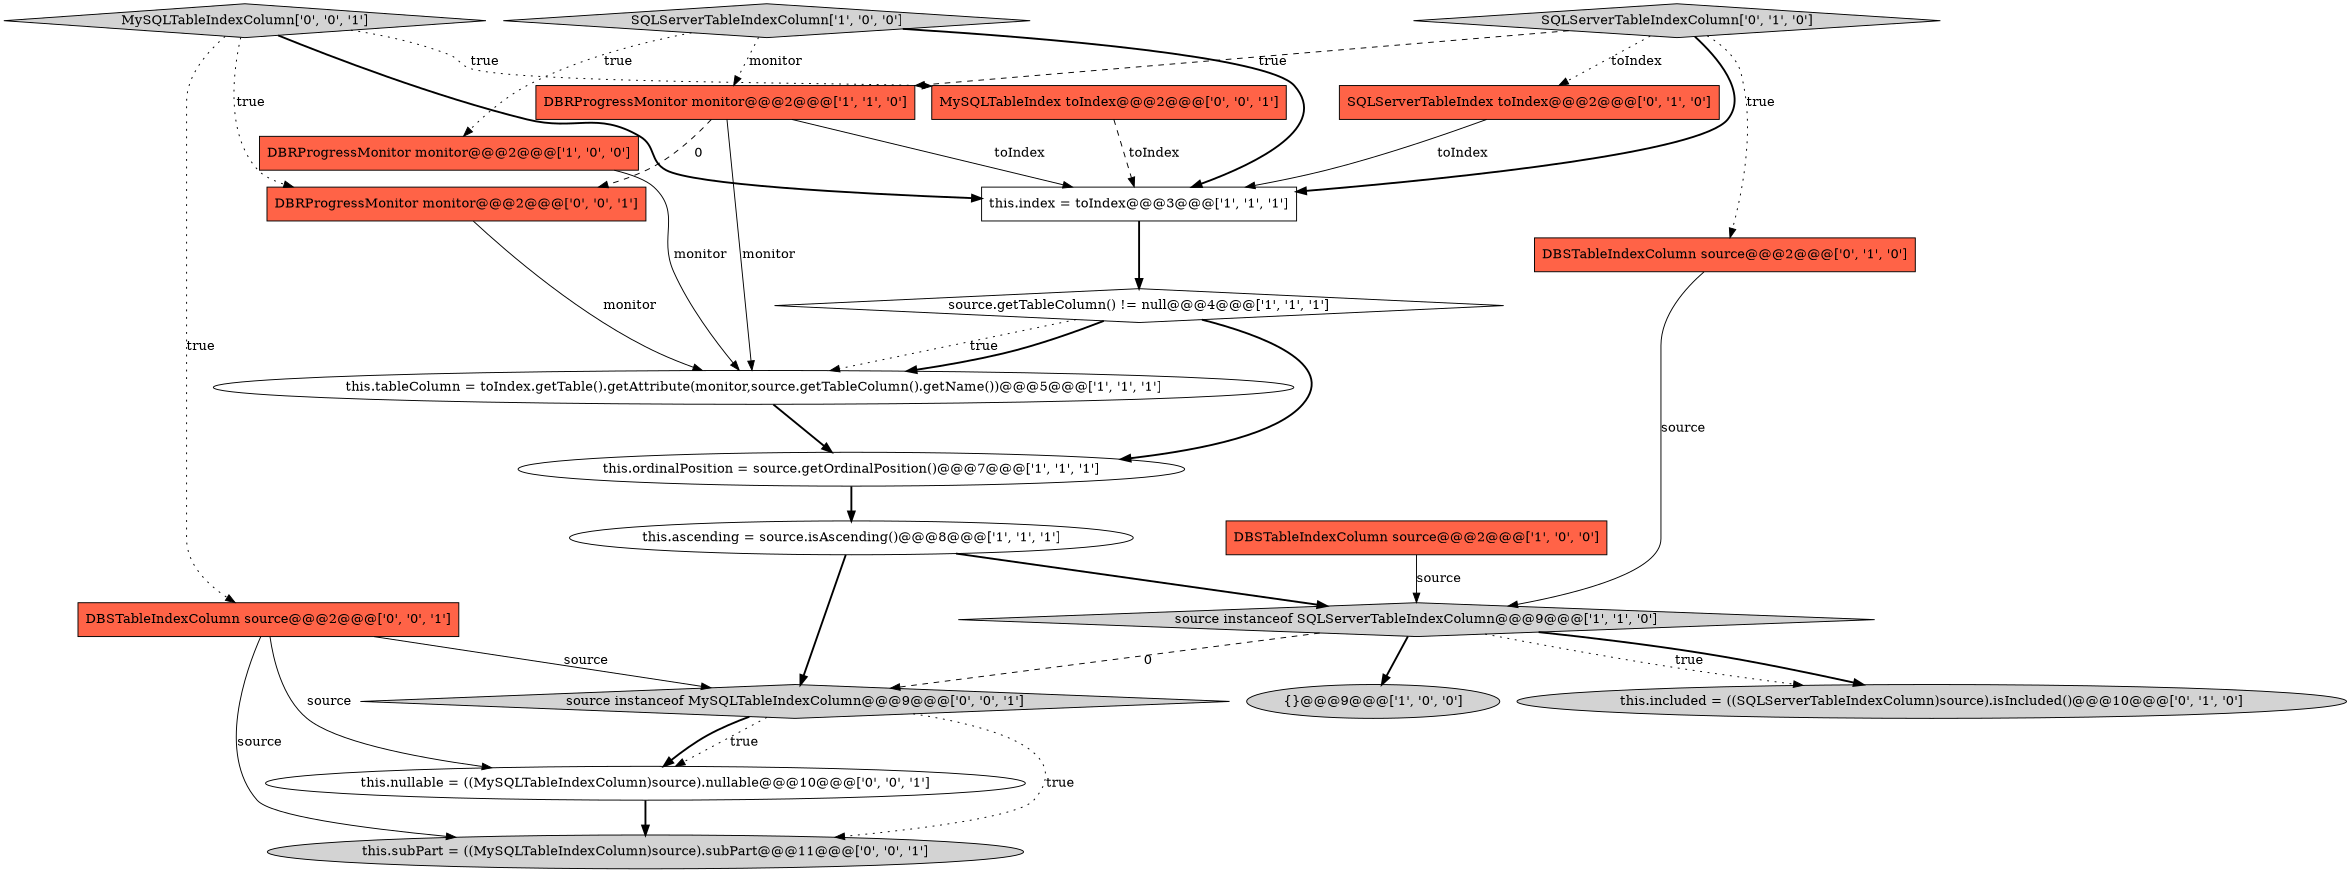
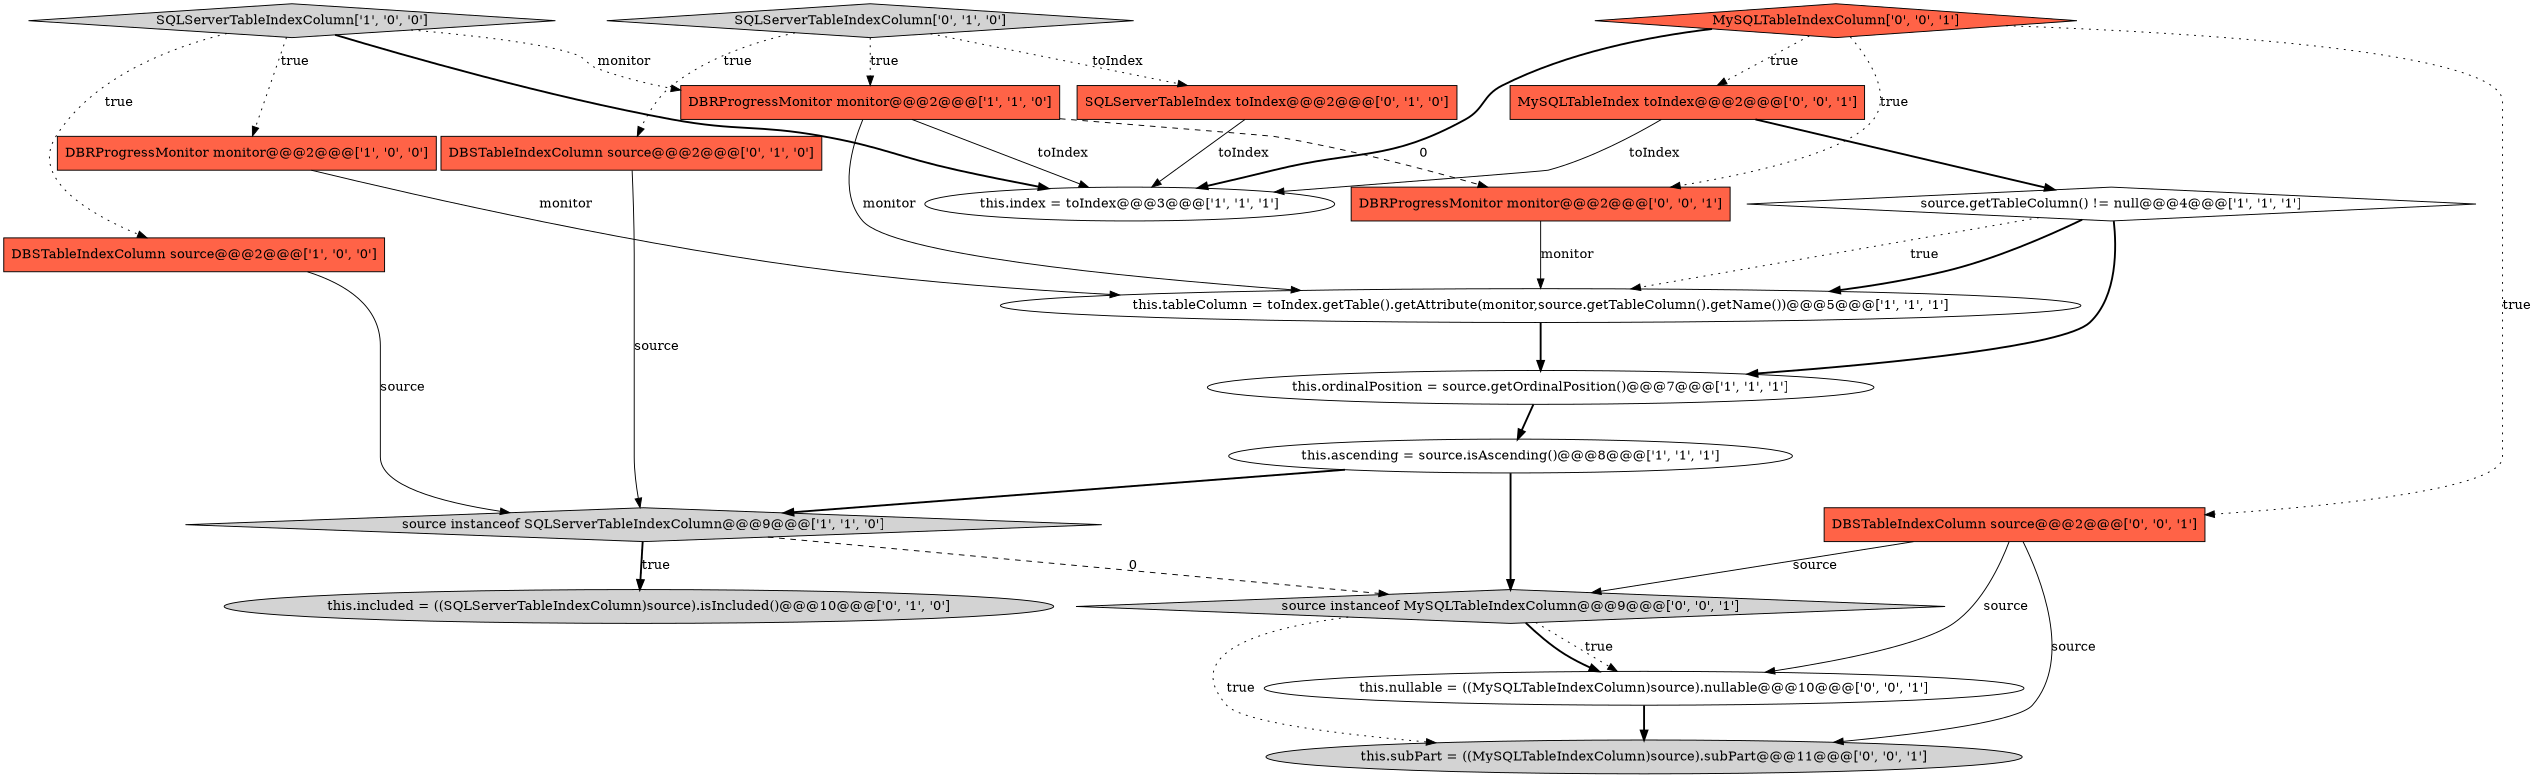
(245, 21) -> (1836, 21)
(1247, 58) -> (870, 57)
none -> (74, 113)
(1123, 148) -> (1478, 176)
(1568, 162) -> none
(1139, 204) -> (1130, 204)
(1139, 250) -> (1900, 153)
(1373, 701) -> none
